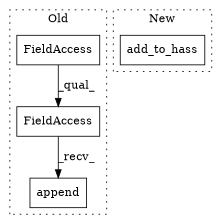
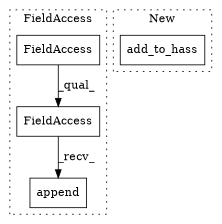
(58, 19) -> (58, 19)
